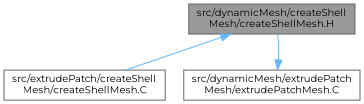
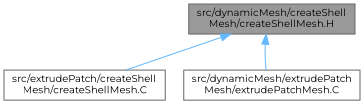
(279, 47) -> (265, 57)
